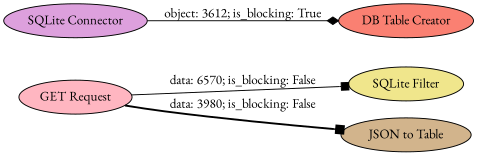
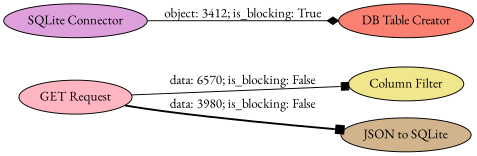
(243, 14) -> (243, 14)
(406, 84) -> (406, 84)
(406, 135) -> (406, 135)
